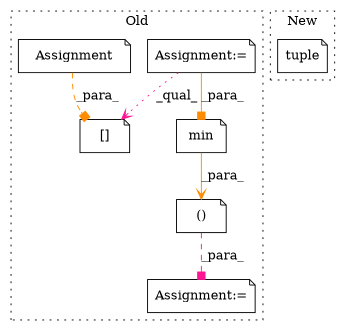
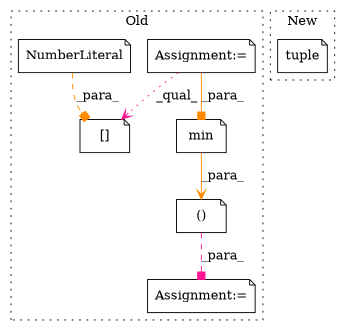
(74, 56) -> (74, 56)
